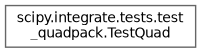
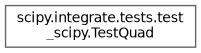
(101, 26) -> (101, 26)
